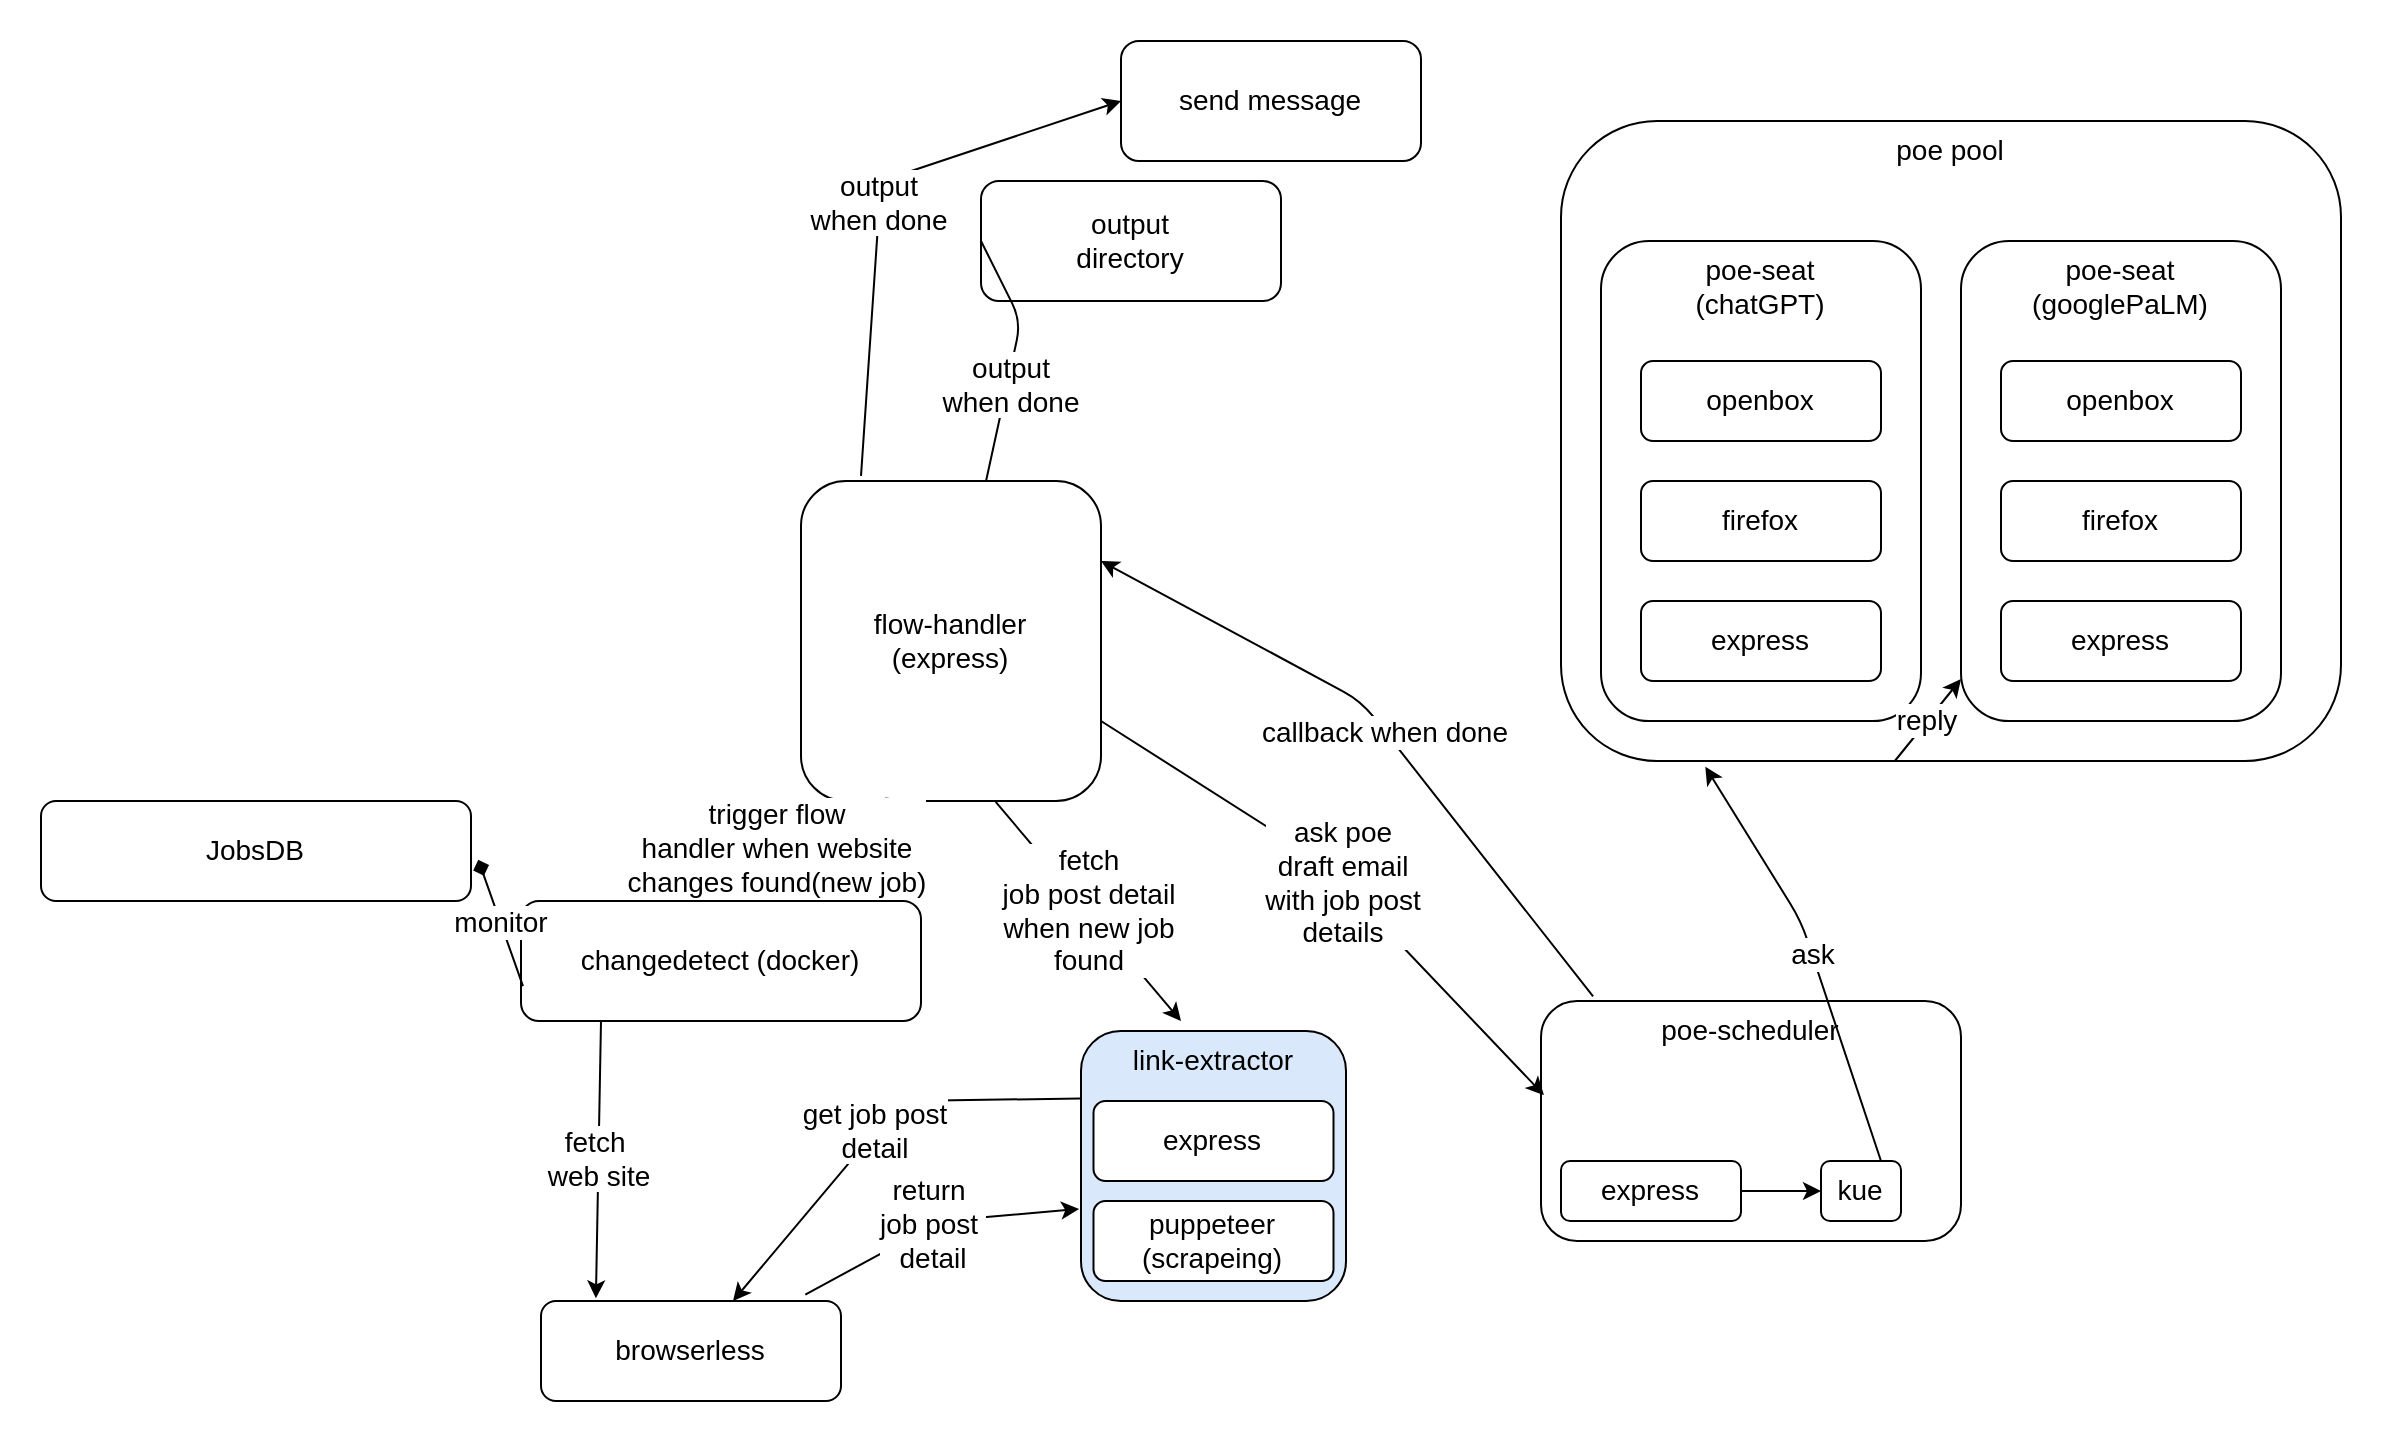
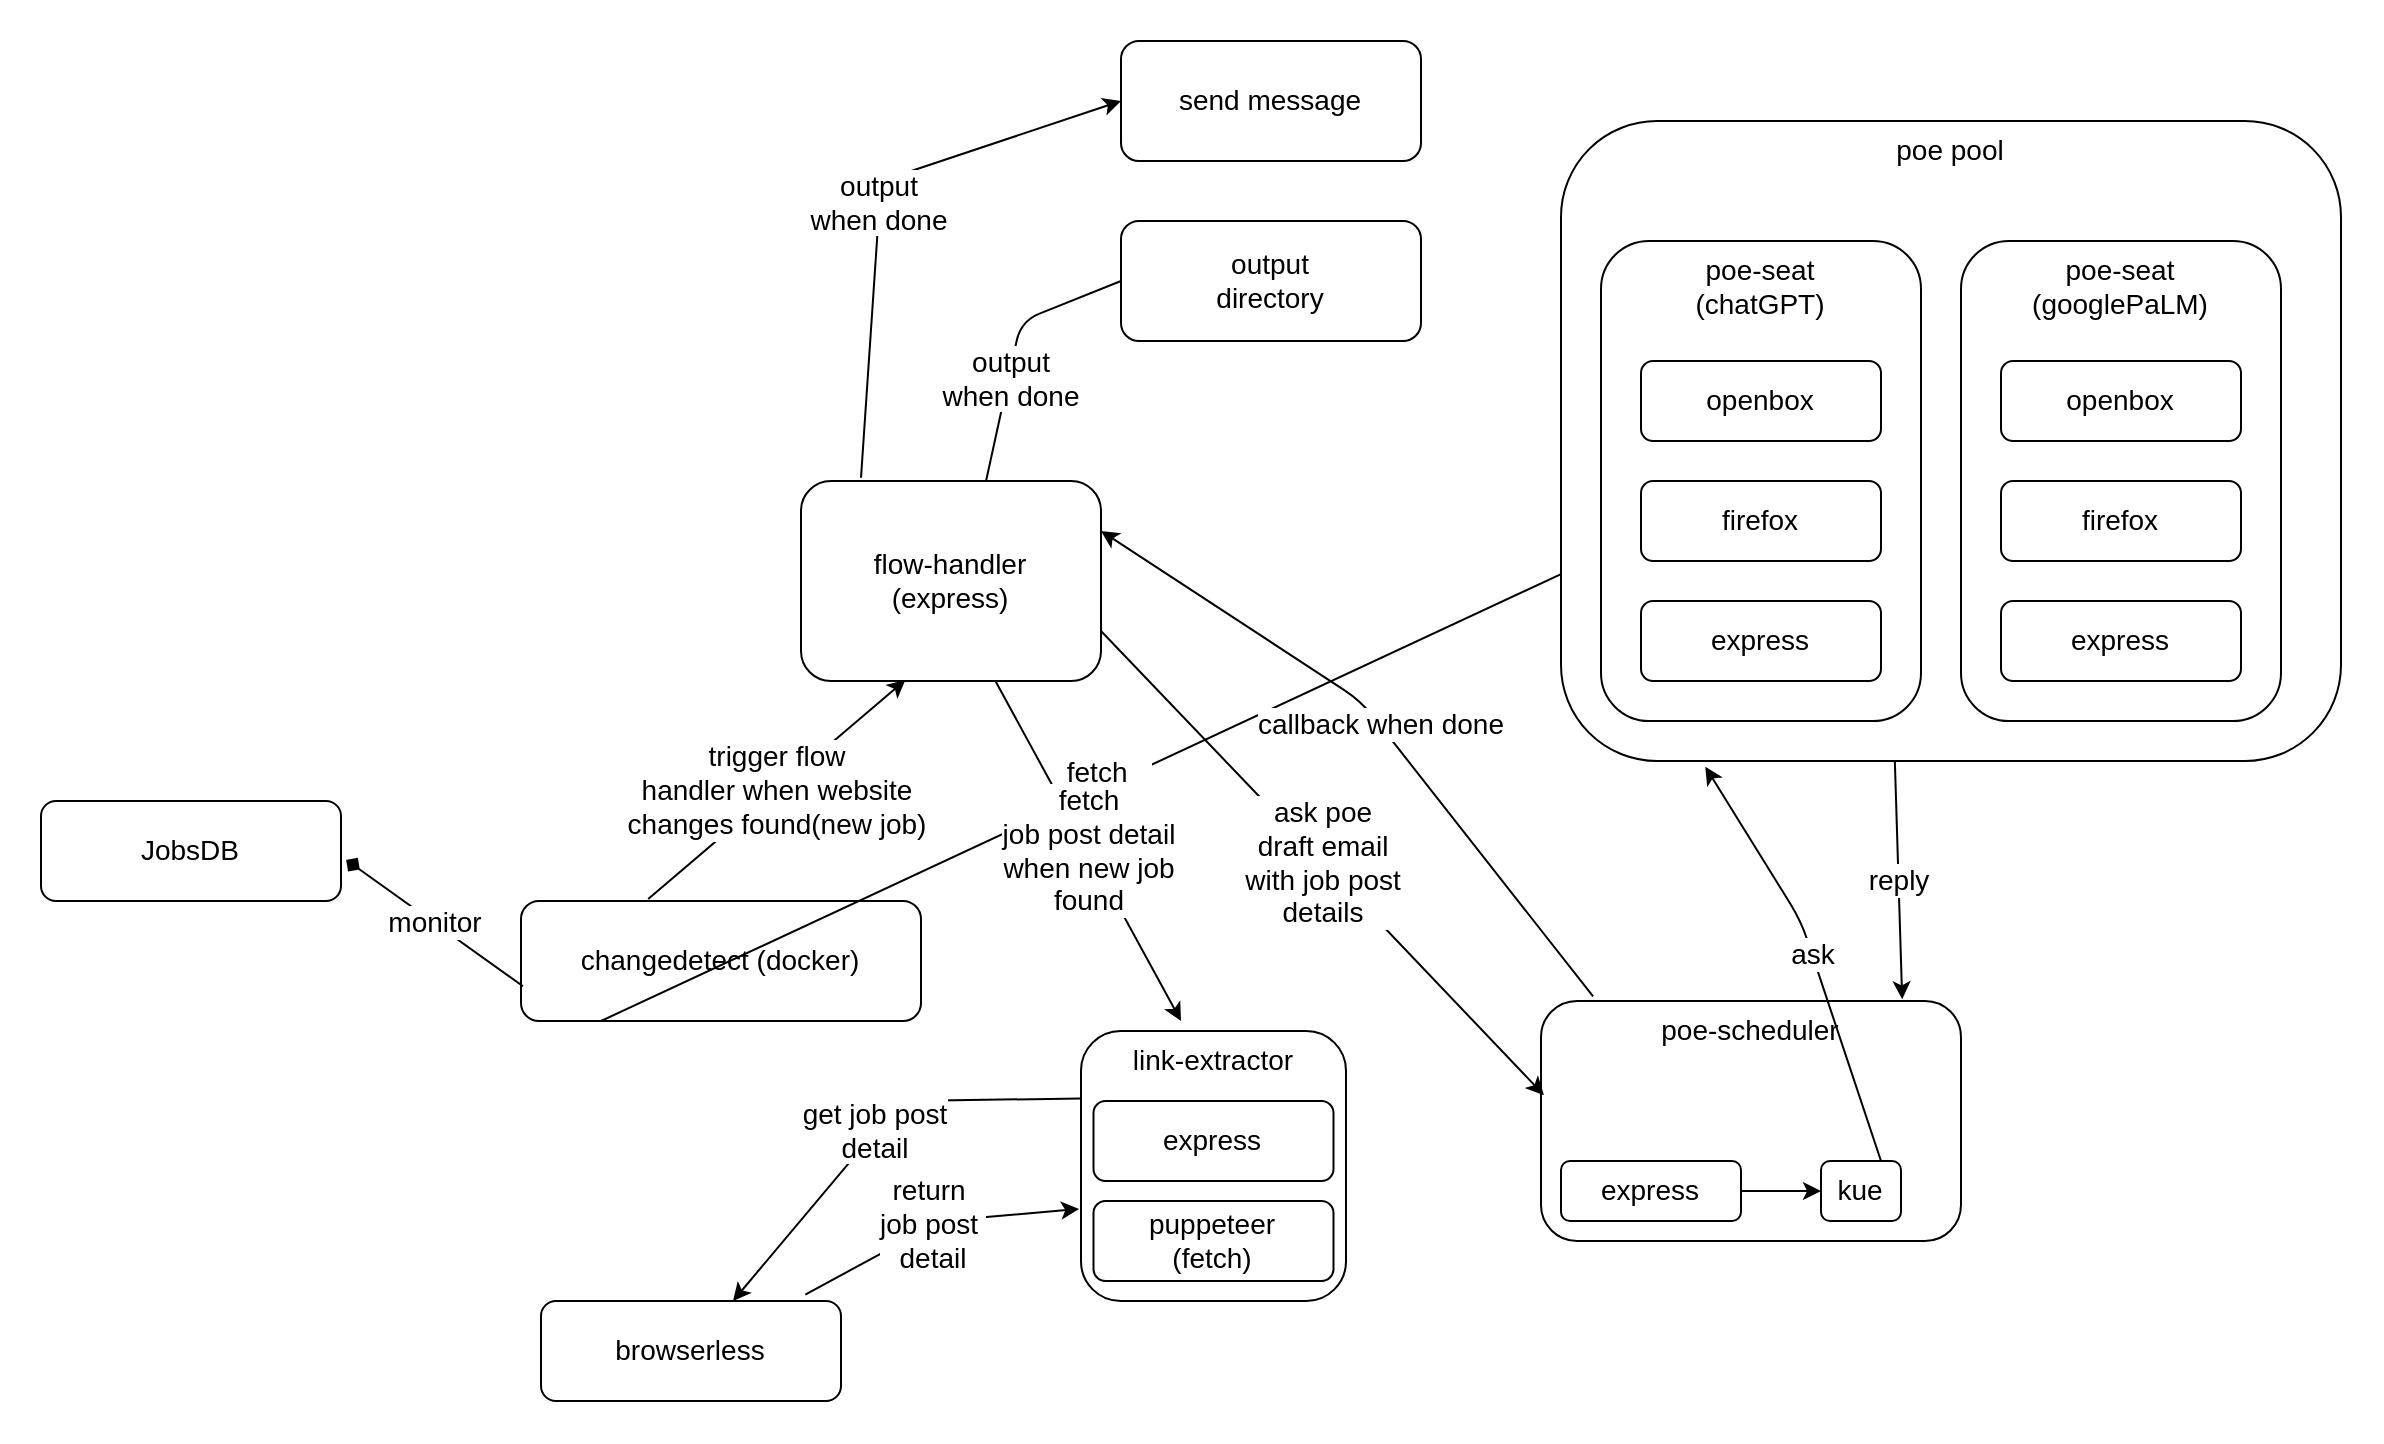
(1131, 241) -> (1271, 281)
(951, 641) -> (951, 581)
(1924, 725) -> (1900, 929)
(256, 851) -> (191, 851)
(1214, 1062) -> (1214, 1062)
(597, 1228) -> (815, 921)
(1213, 1241) -> (1213, 1241)
